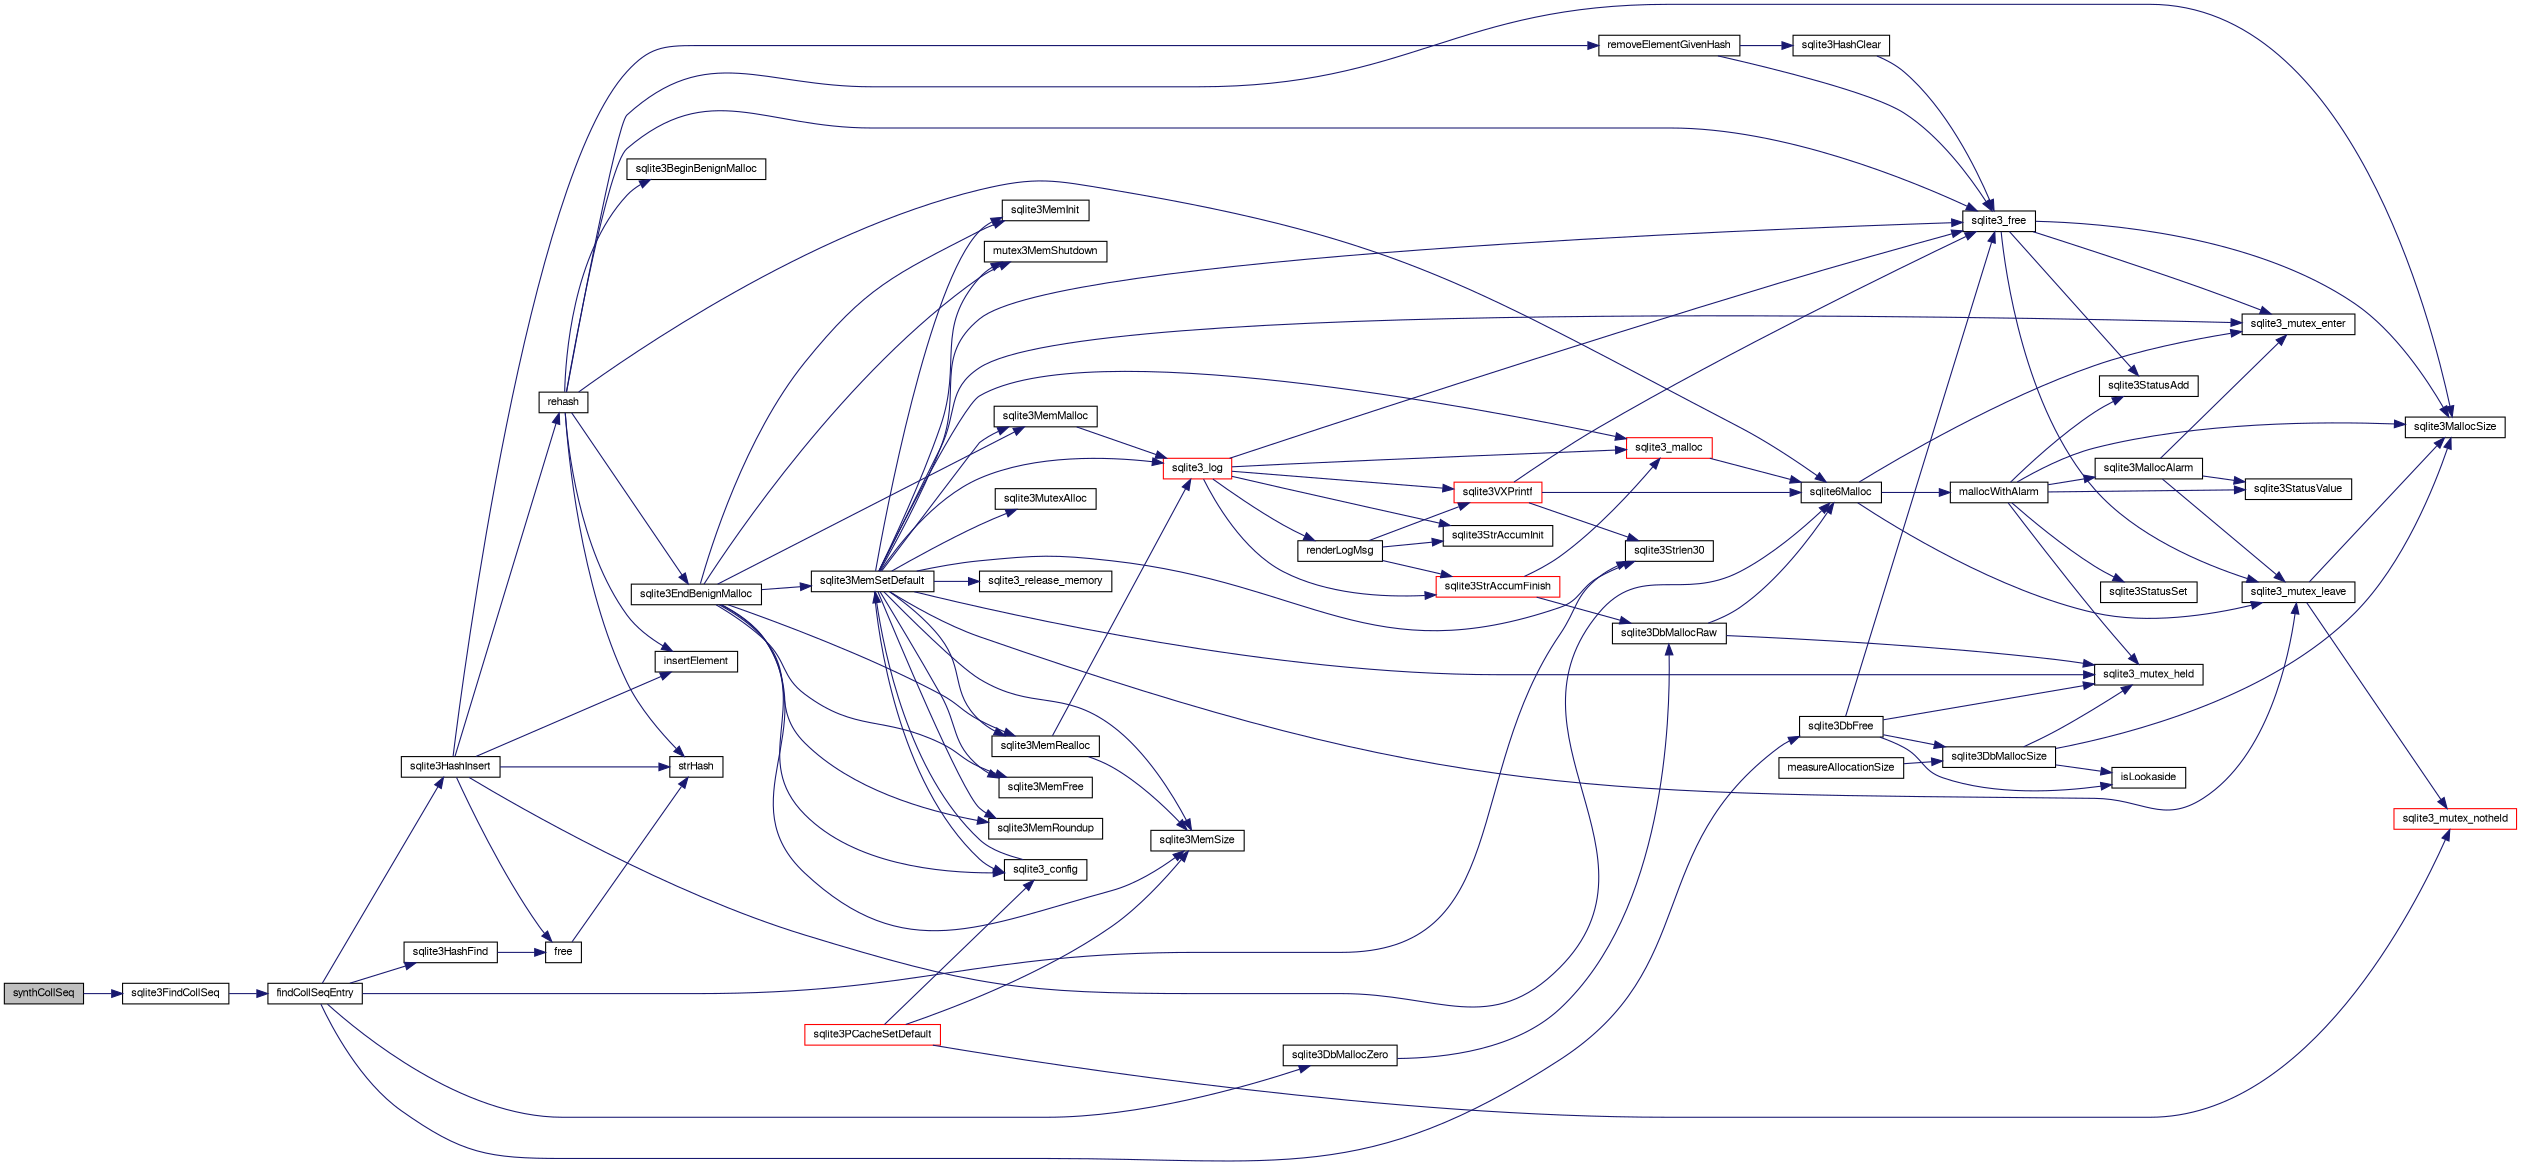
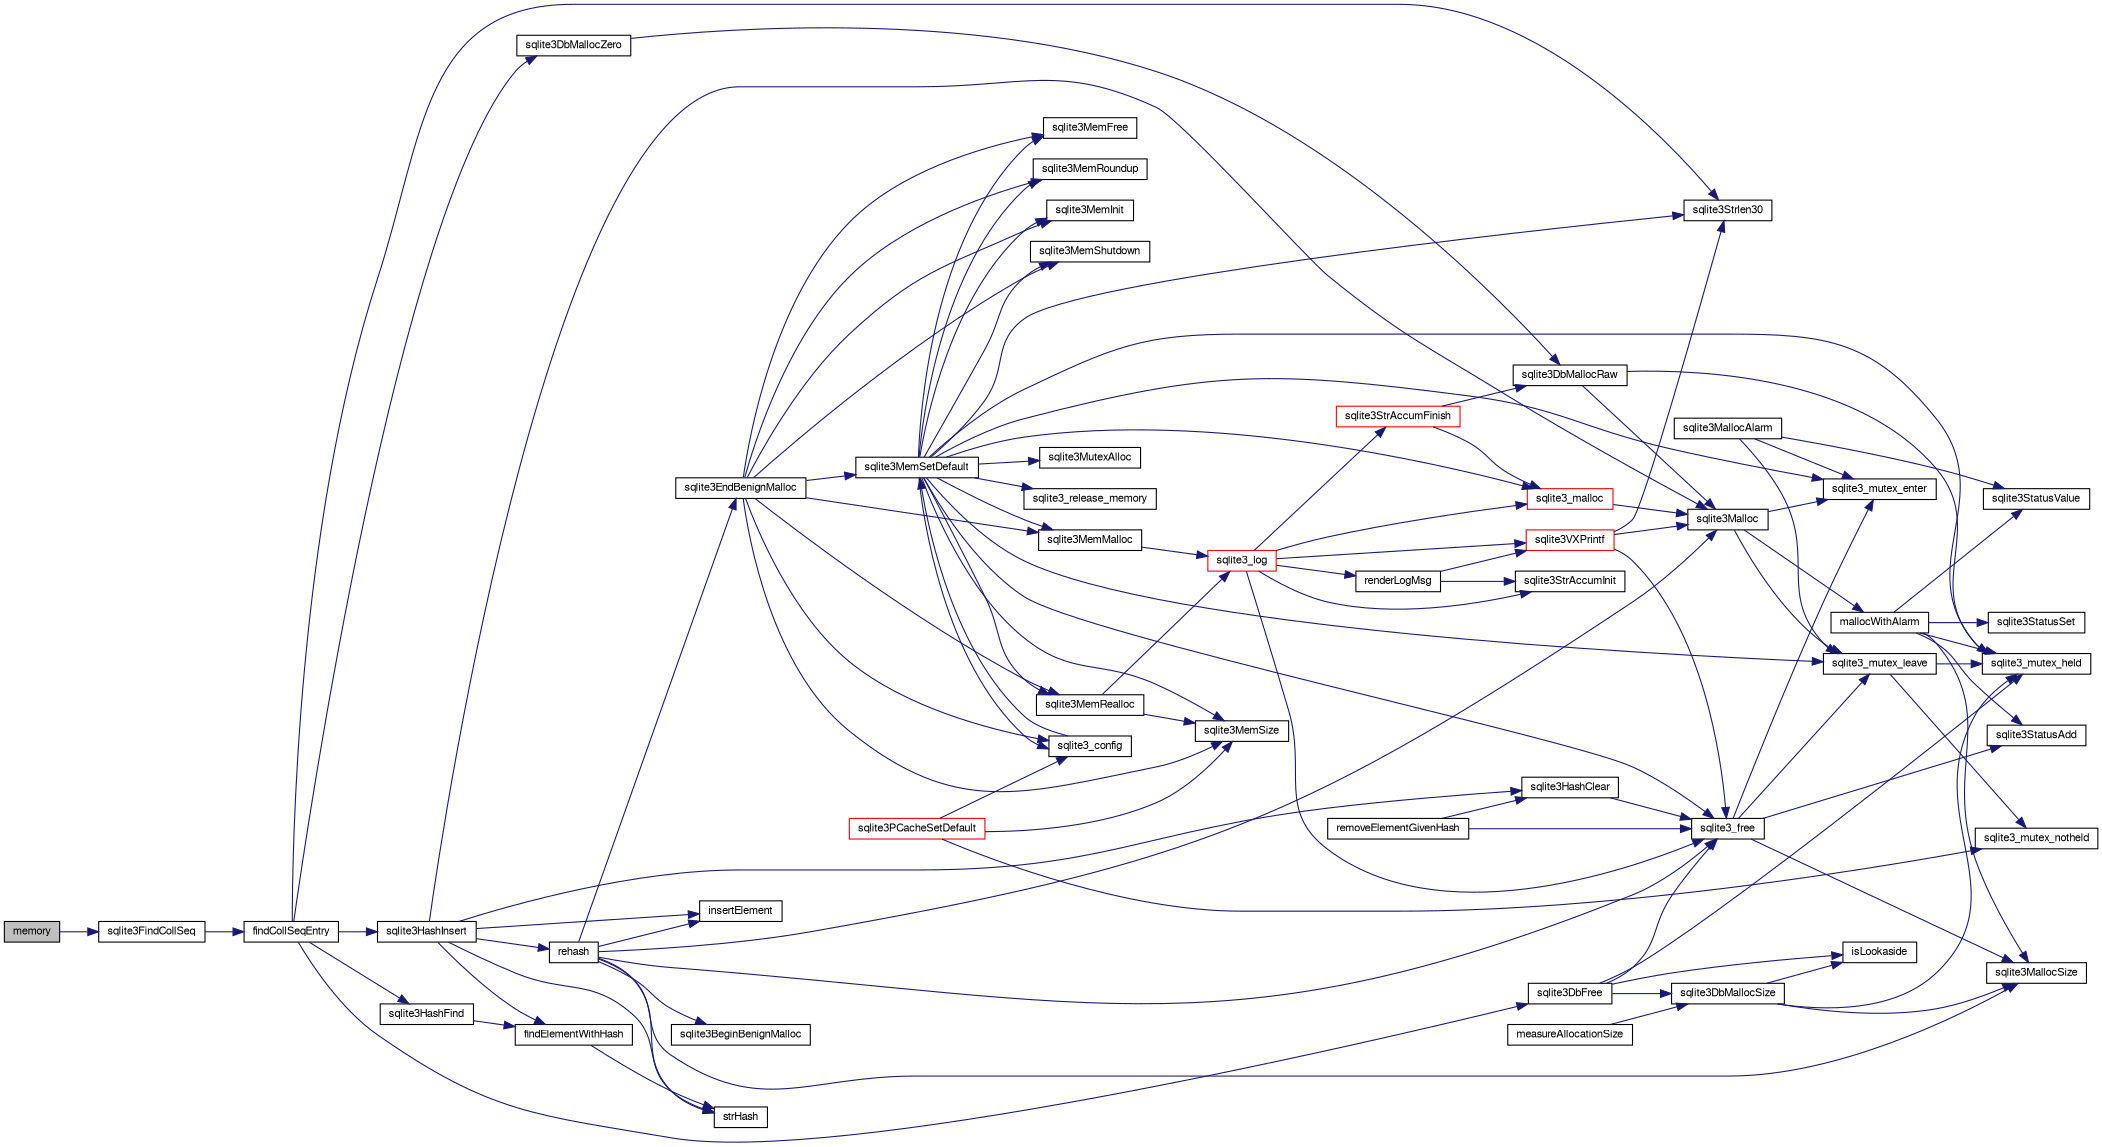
(748, 46) -> (985, 868)
(1046, 252) -> (1090, 252)
(997, 472) -> none
(2066, 482) -> none
(1841, 492) -> (1728, 520)
(2373, 514) -> (1954, 664)
(1412, 567) -> none
(2455, 819) -> (2037, 838)
(564, 952) -> (574, 1035)
(44, 994) -> (32, 932)
